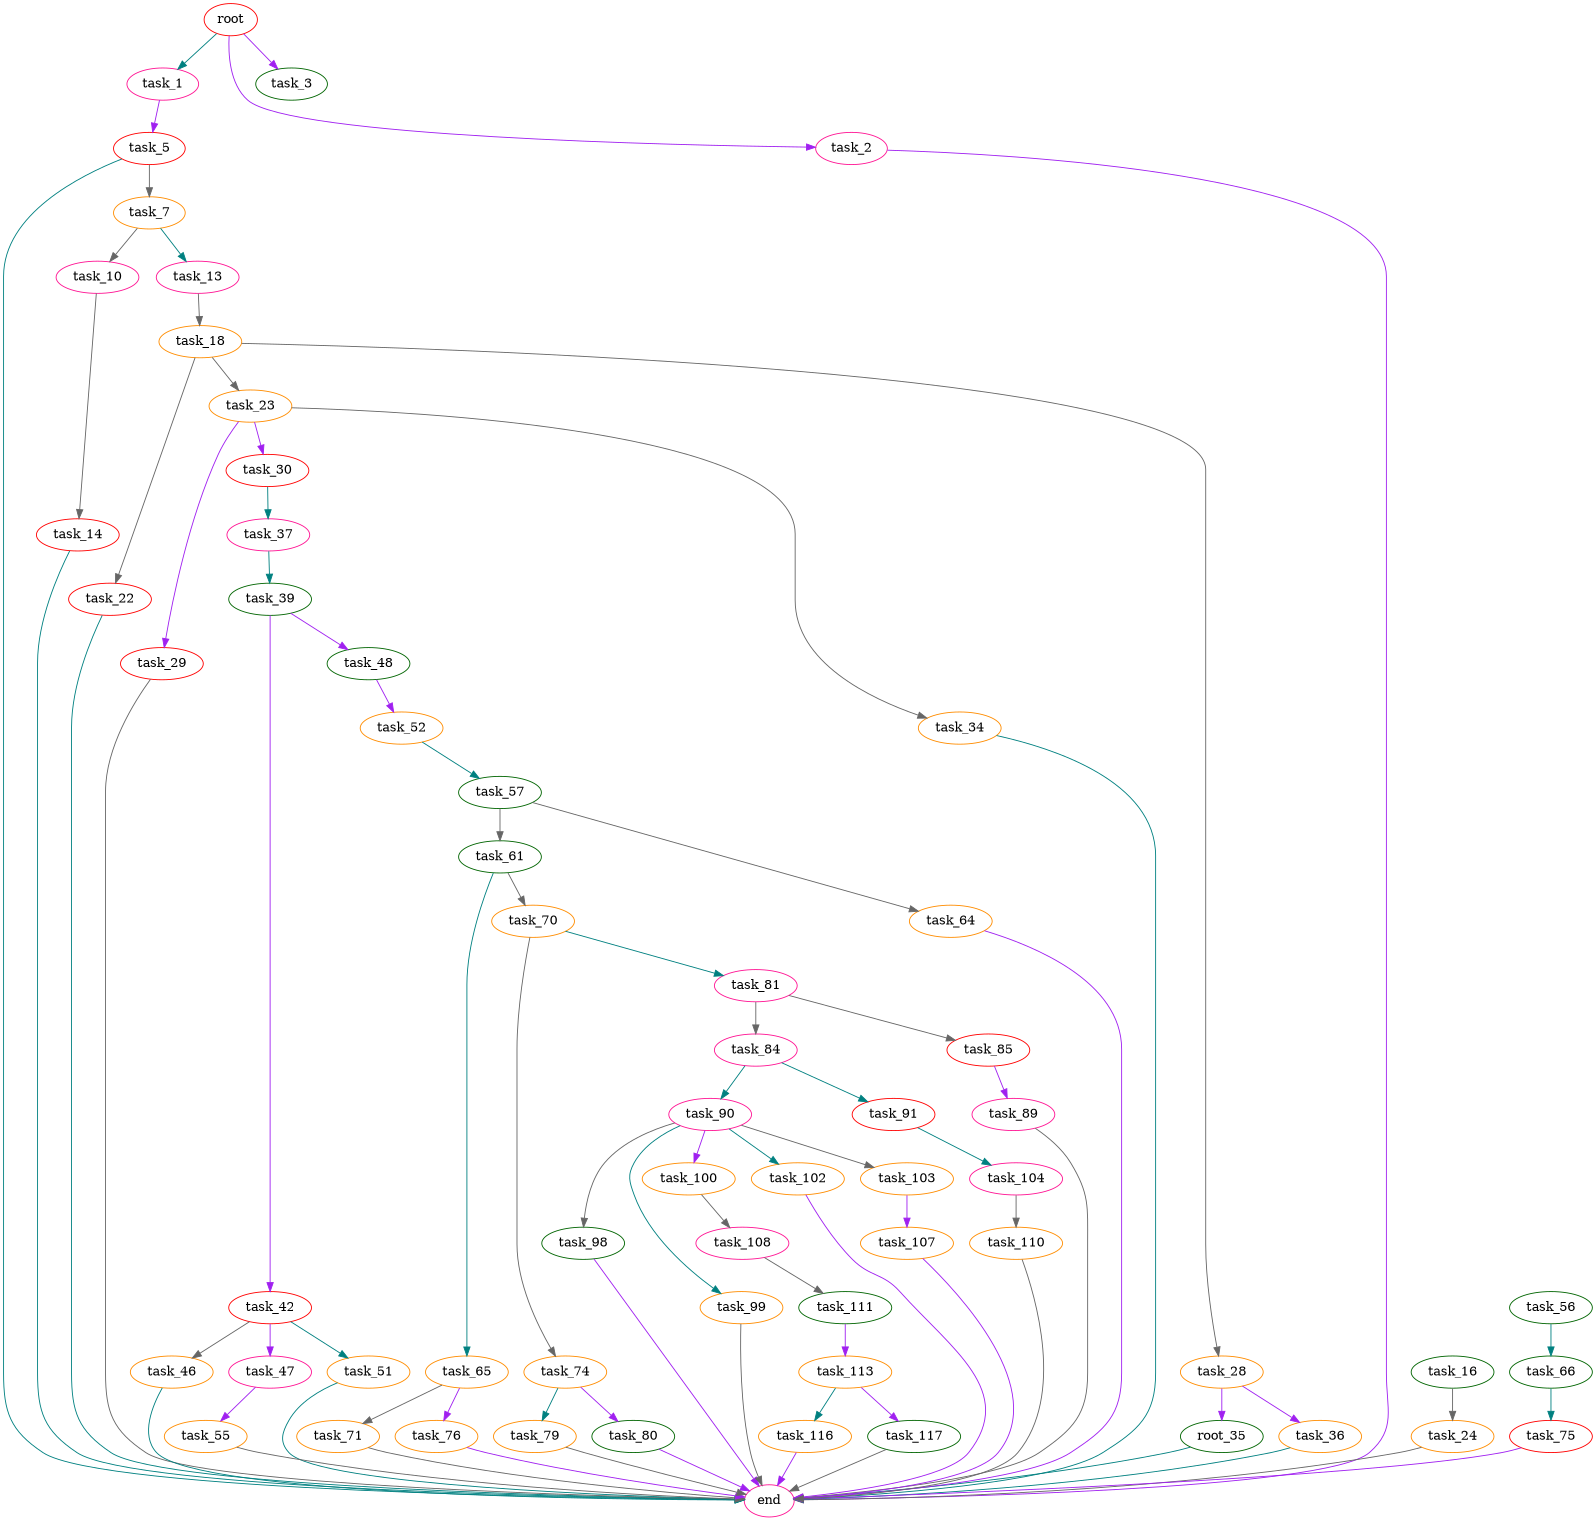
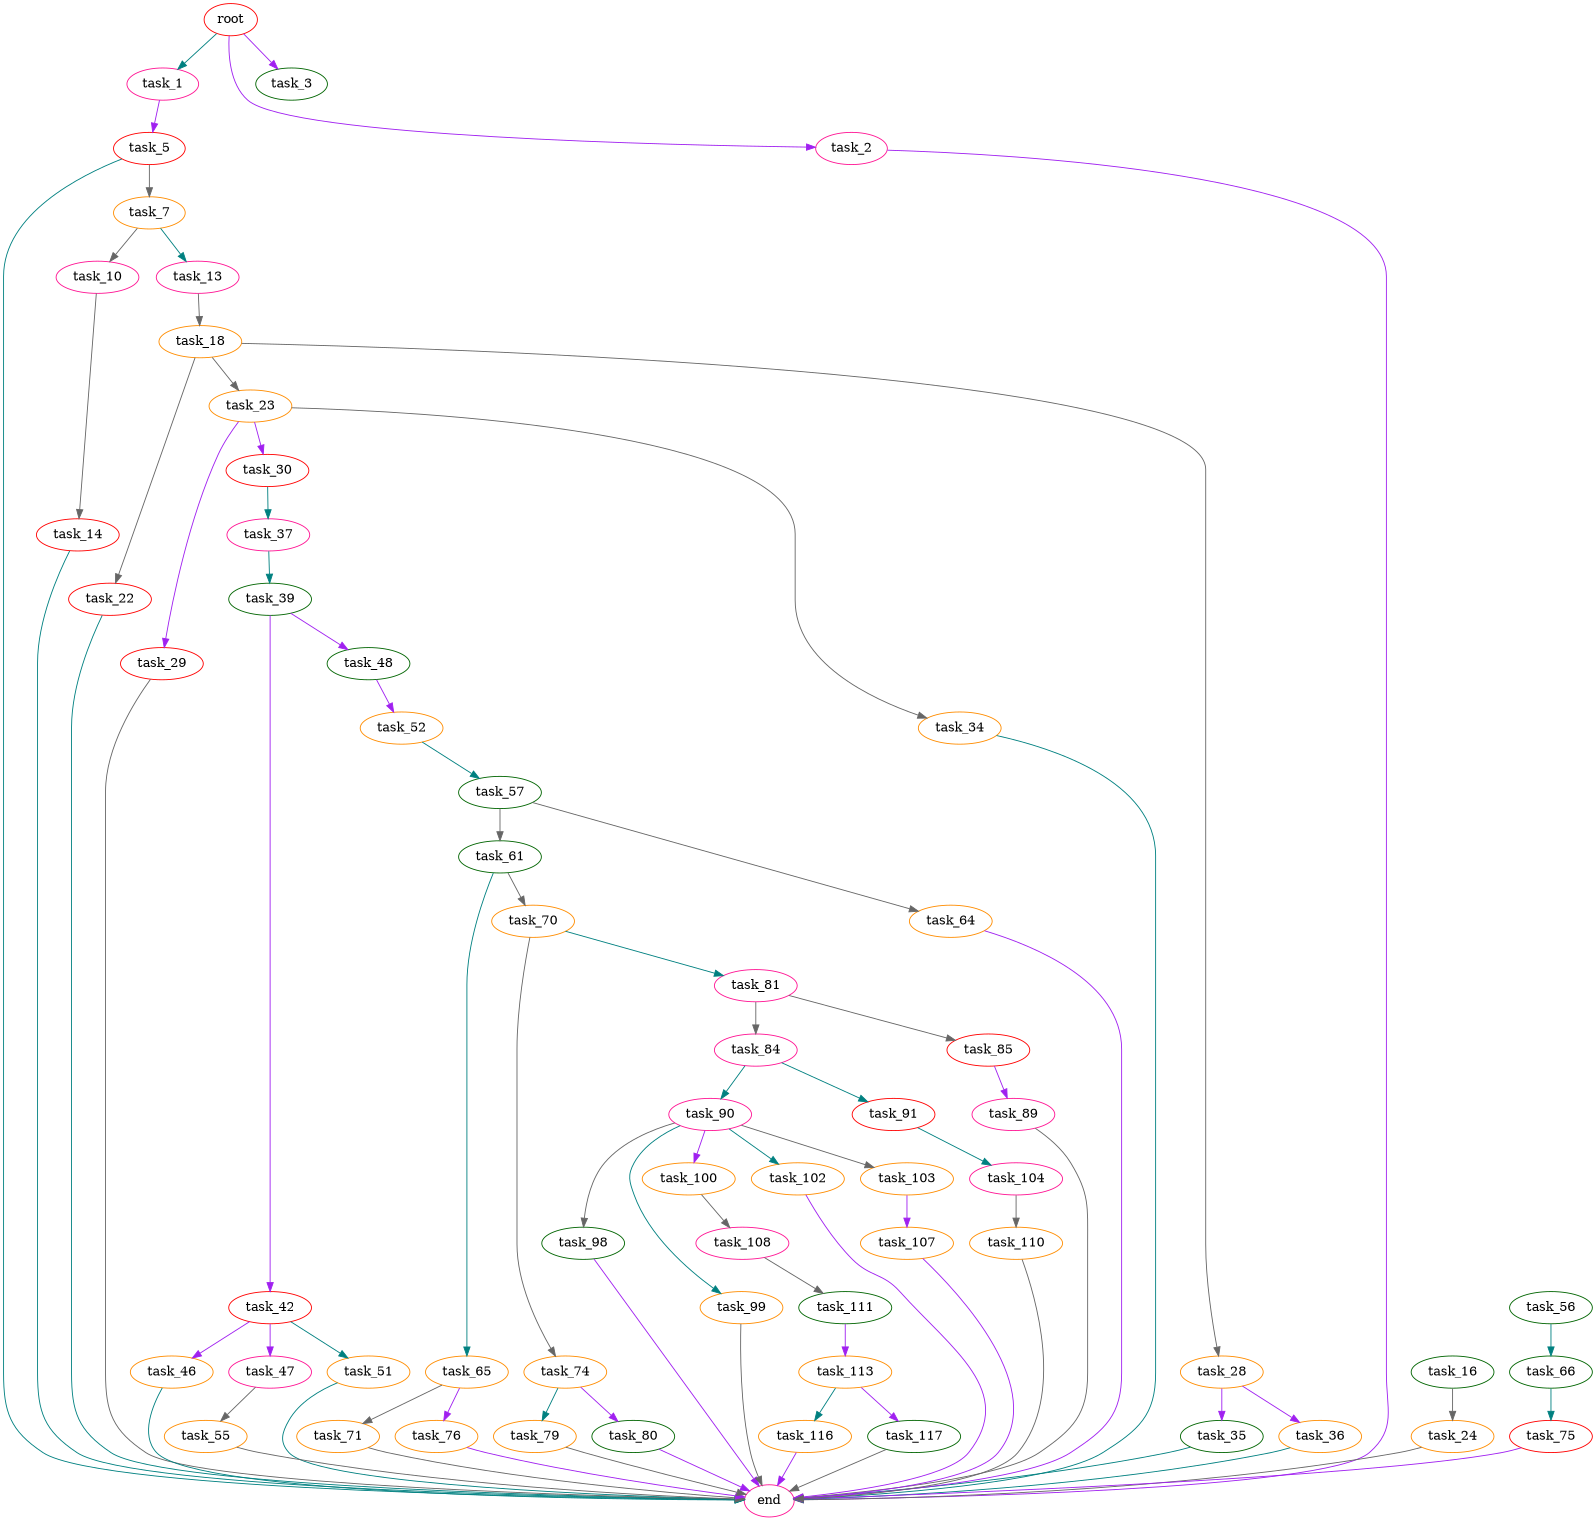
(225, 1337) -> (225, 1337)
(241, 1401) -> (241, 1401)
(1222, 1436) -> (1222, 1436)
